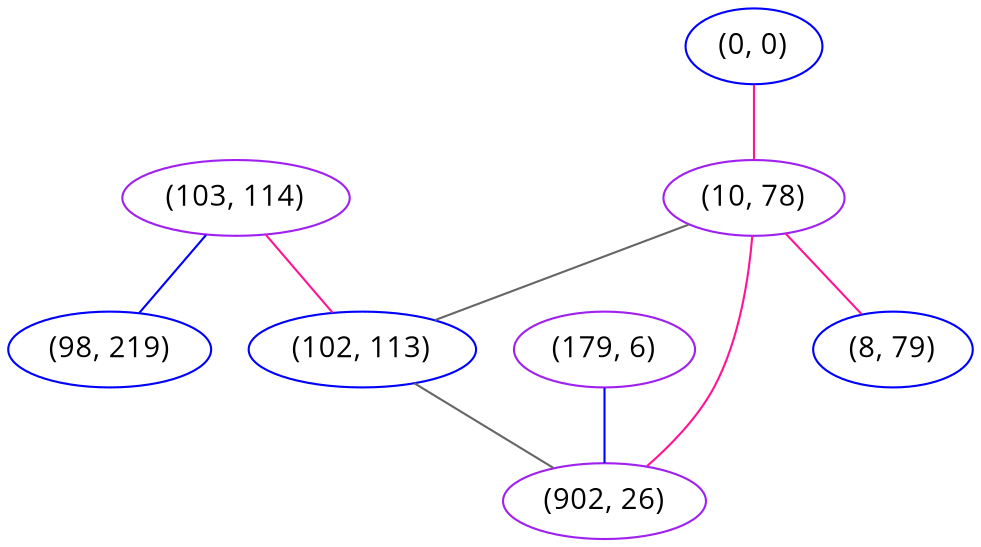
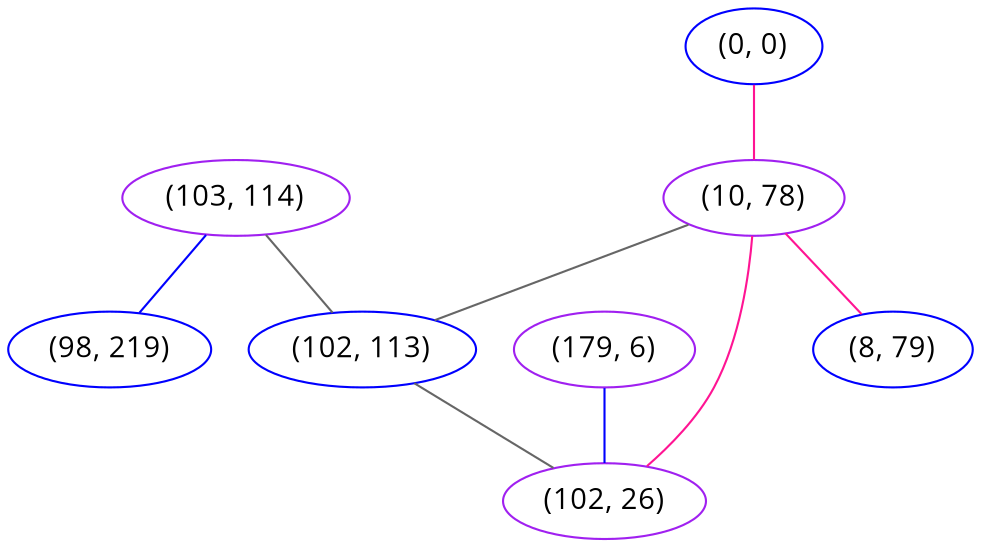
(299, 274) -> (299, 274)
(605, 501) -> (605, 501)
